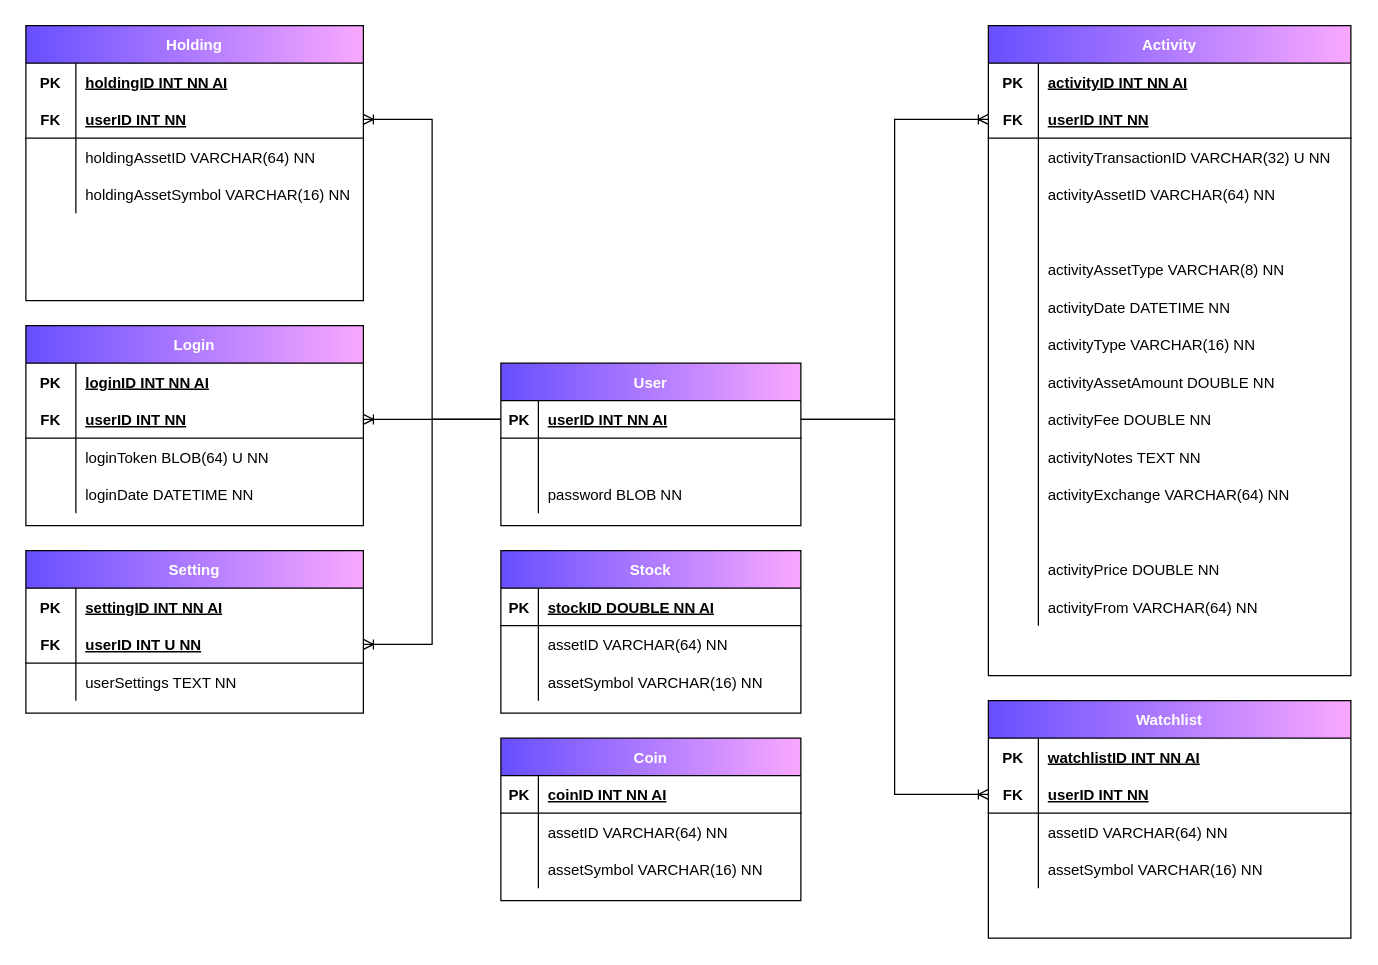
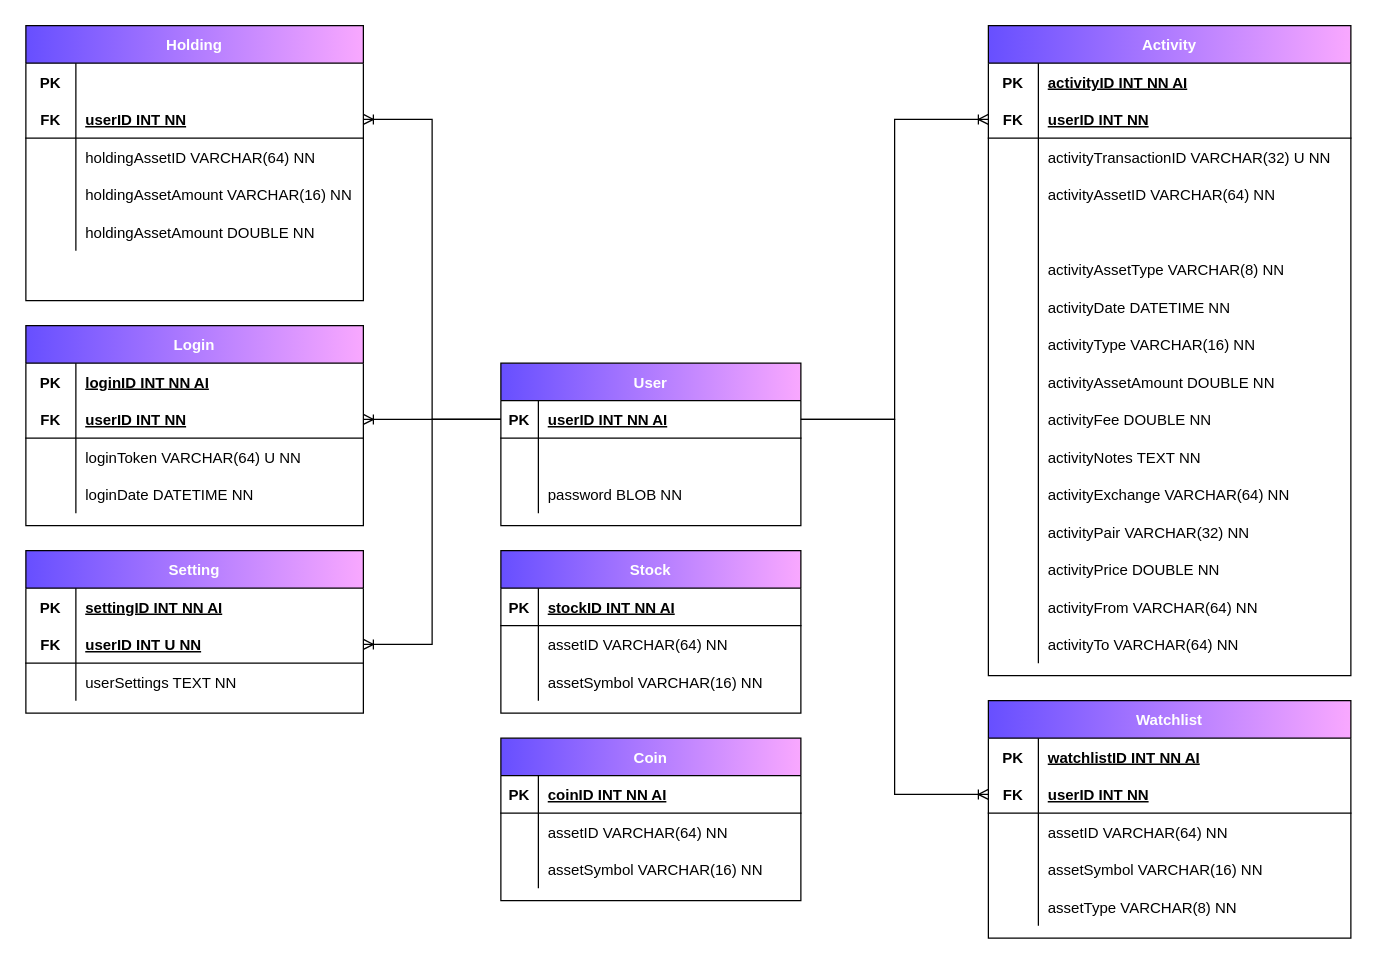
(219, 82) -> none
(214, 195) -> (216, 195)
none -> (219, 232)
(176, 458) -> (189, 458)
none -> (1194, 532)
(626, 608) -> (613, 608)
none -> (1194, 644)
none -> (1194, 907)
